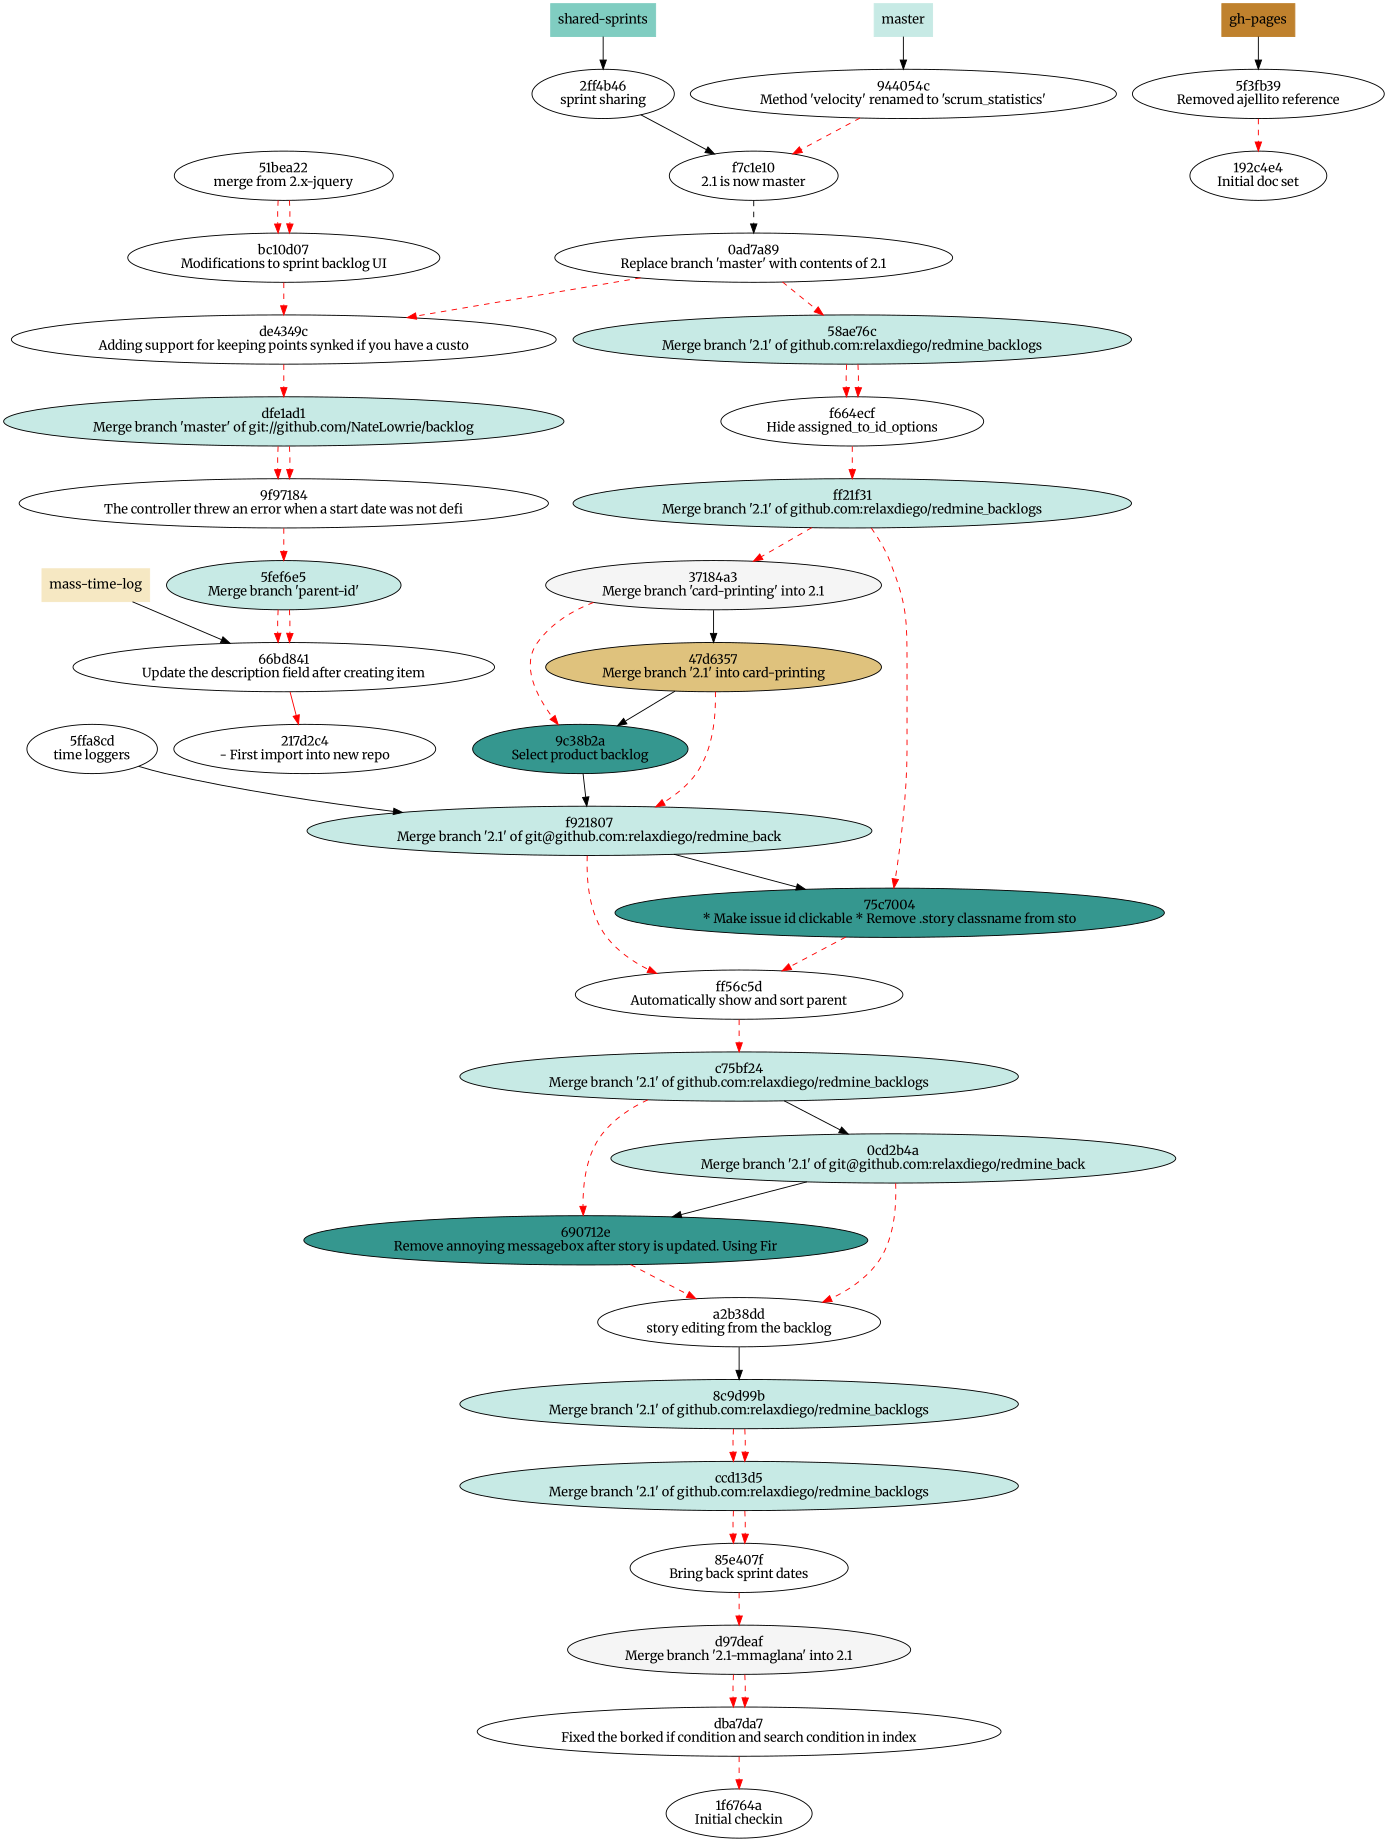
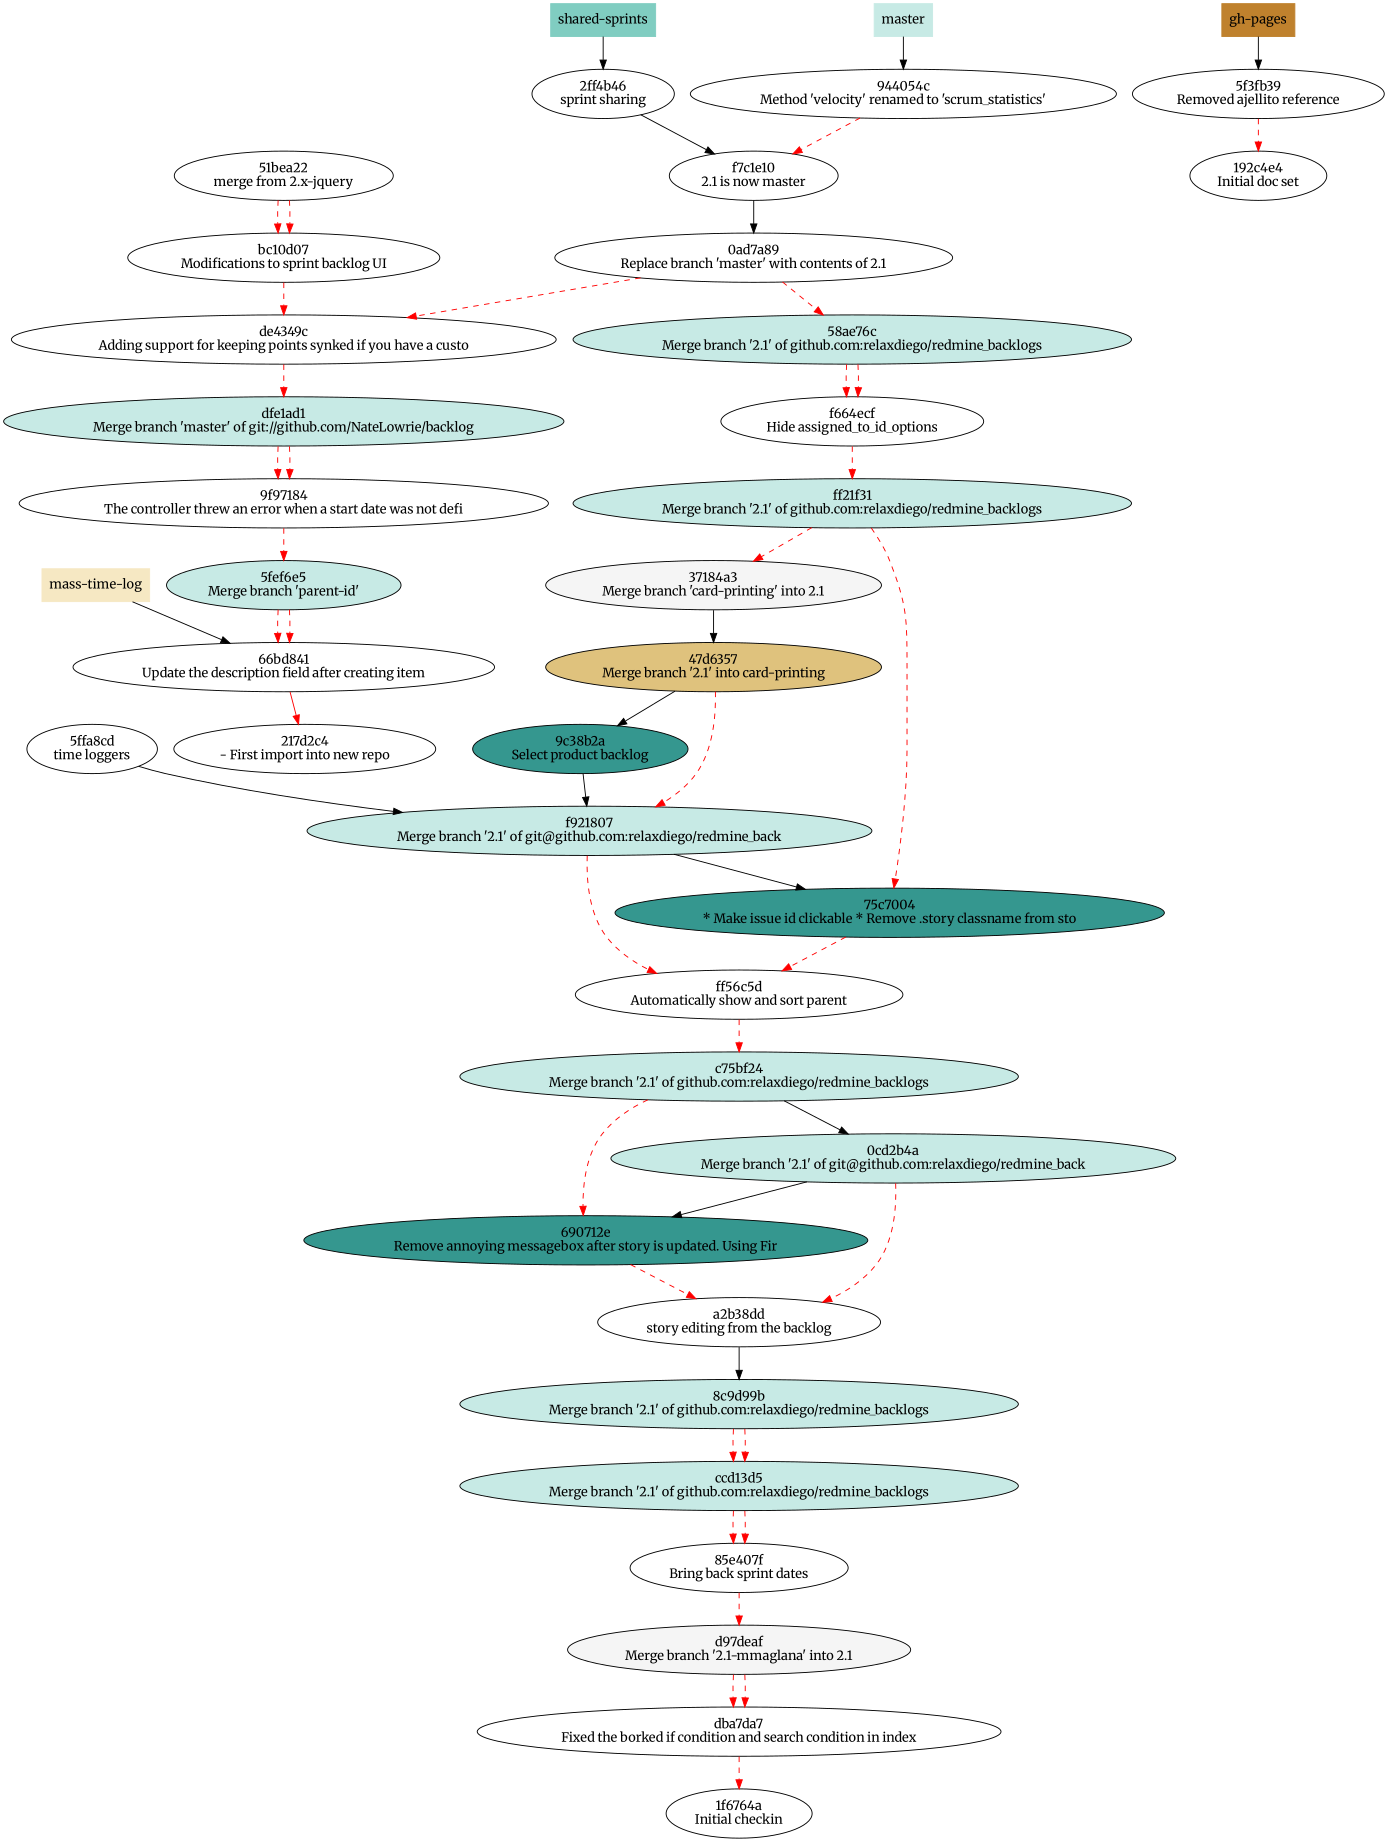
(754, 212) -> (754, 212)
(535, 648) -> none
